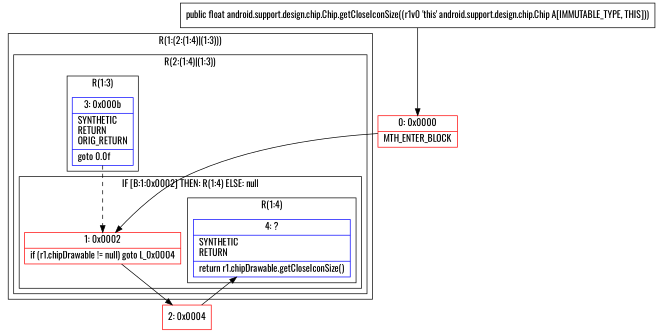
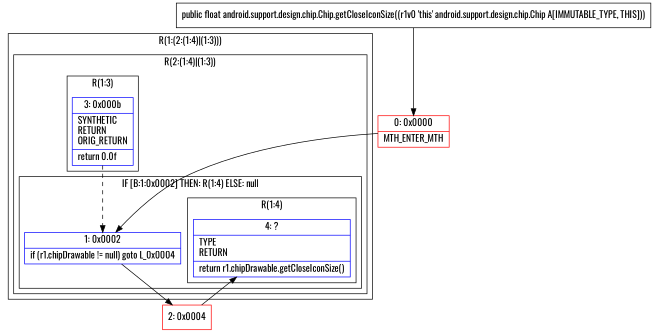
(418, 139) -> (414, 139)
(94, 157) -> (97, 157)
(219, 243) -> (208, 243)
(103, 248) -> (103, 248)
